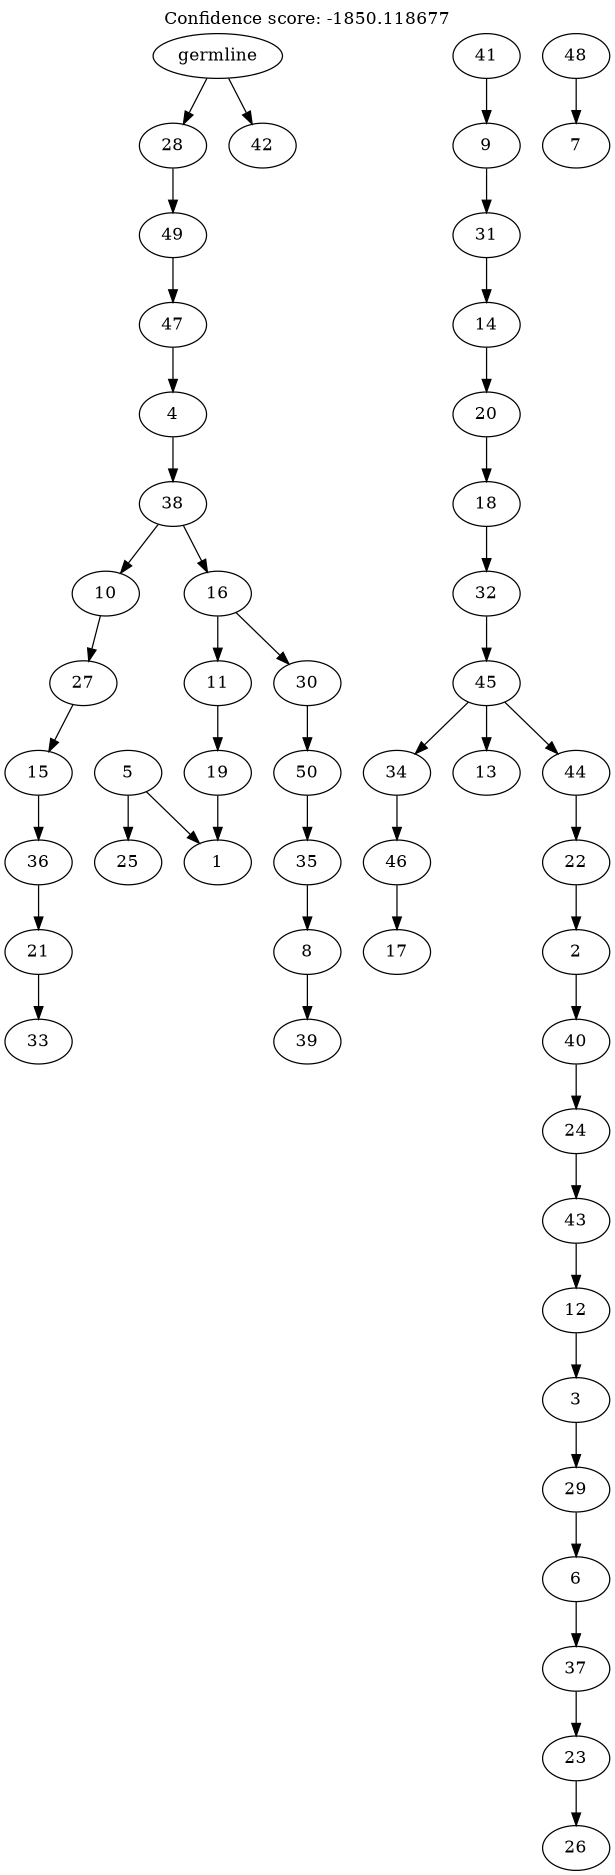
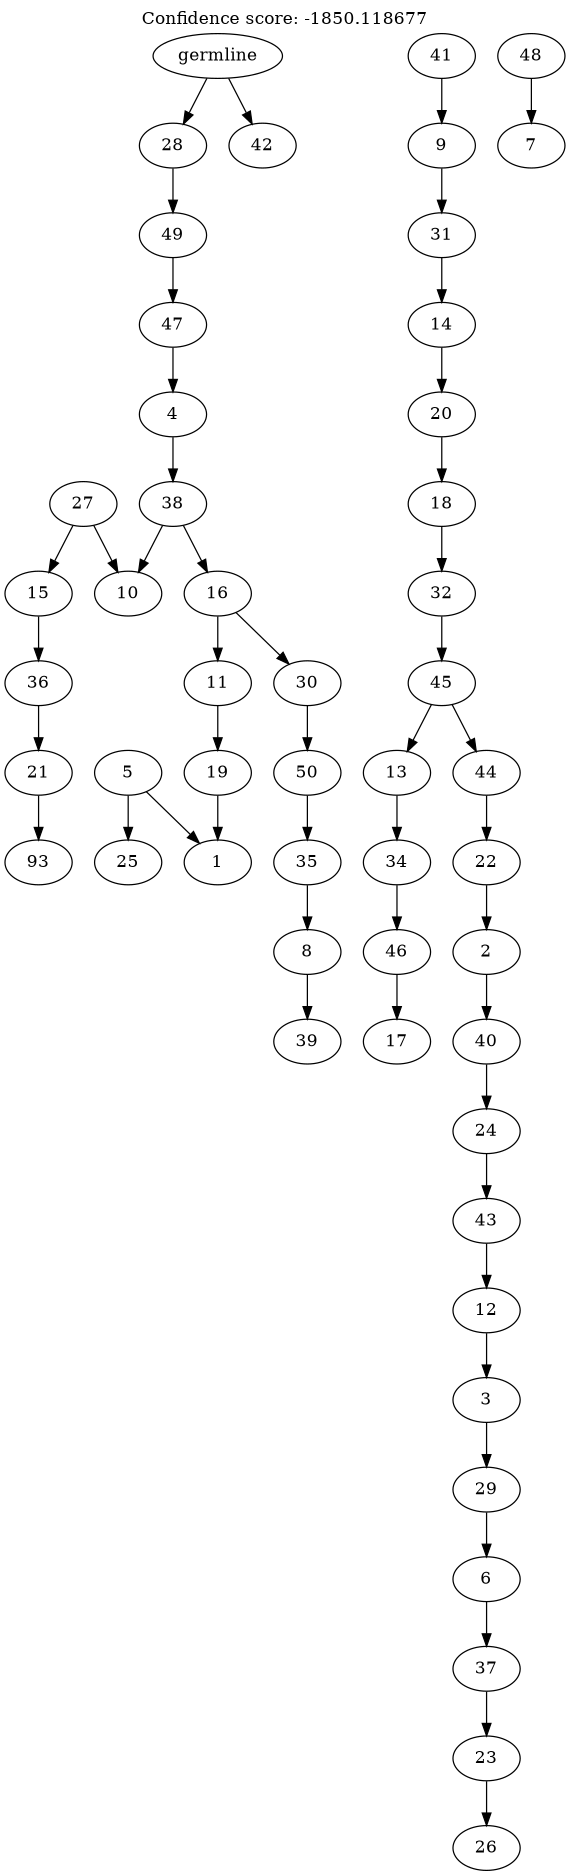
(96, 632) -> (103, 543)
(446, 724) -> (397, 811)
(39, 1042) -> (39, 862)
